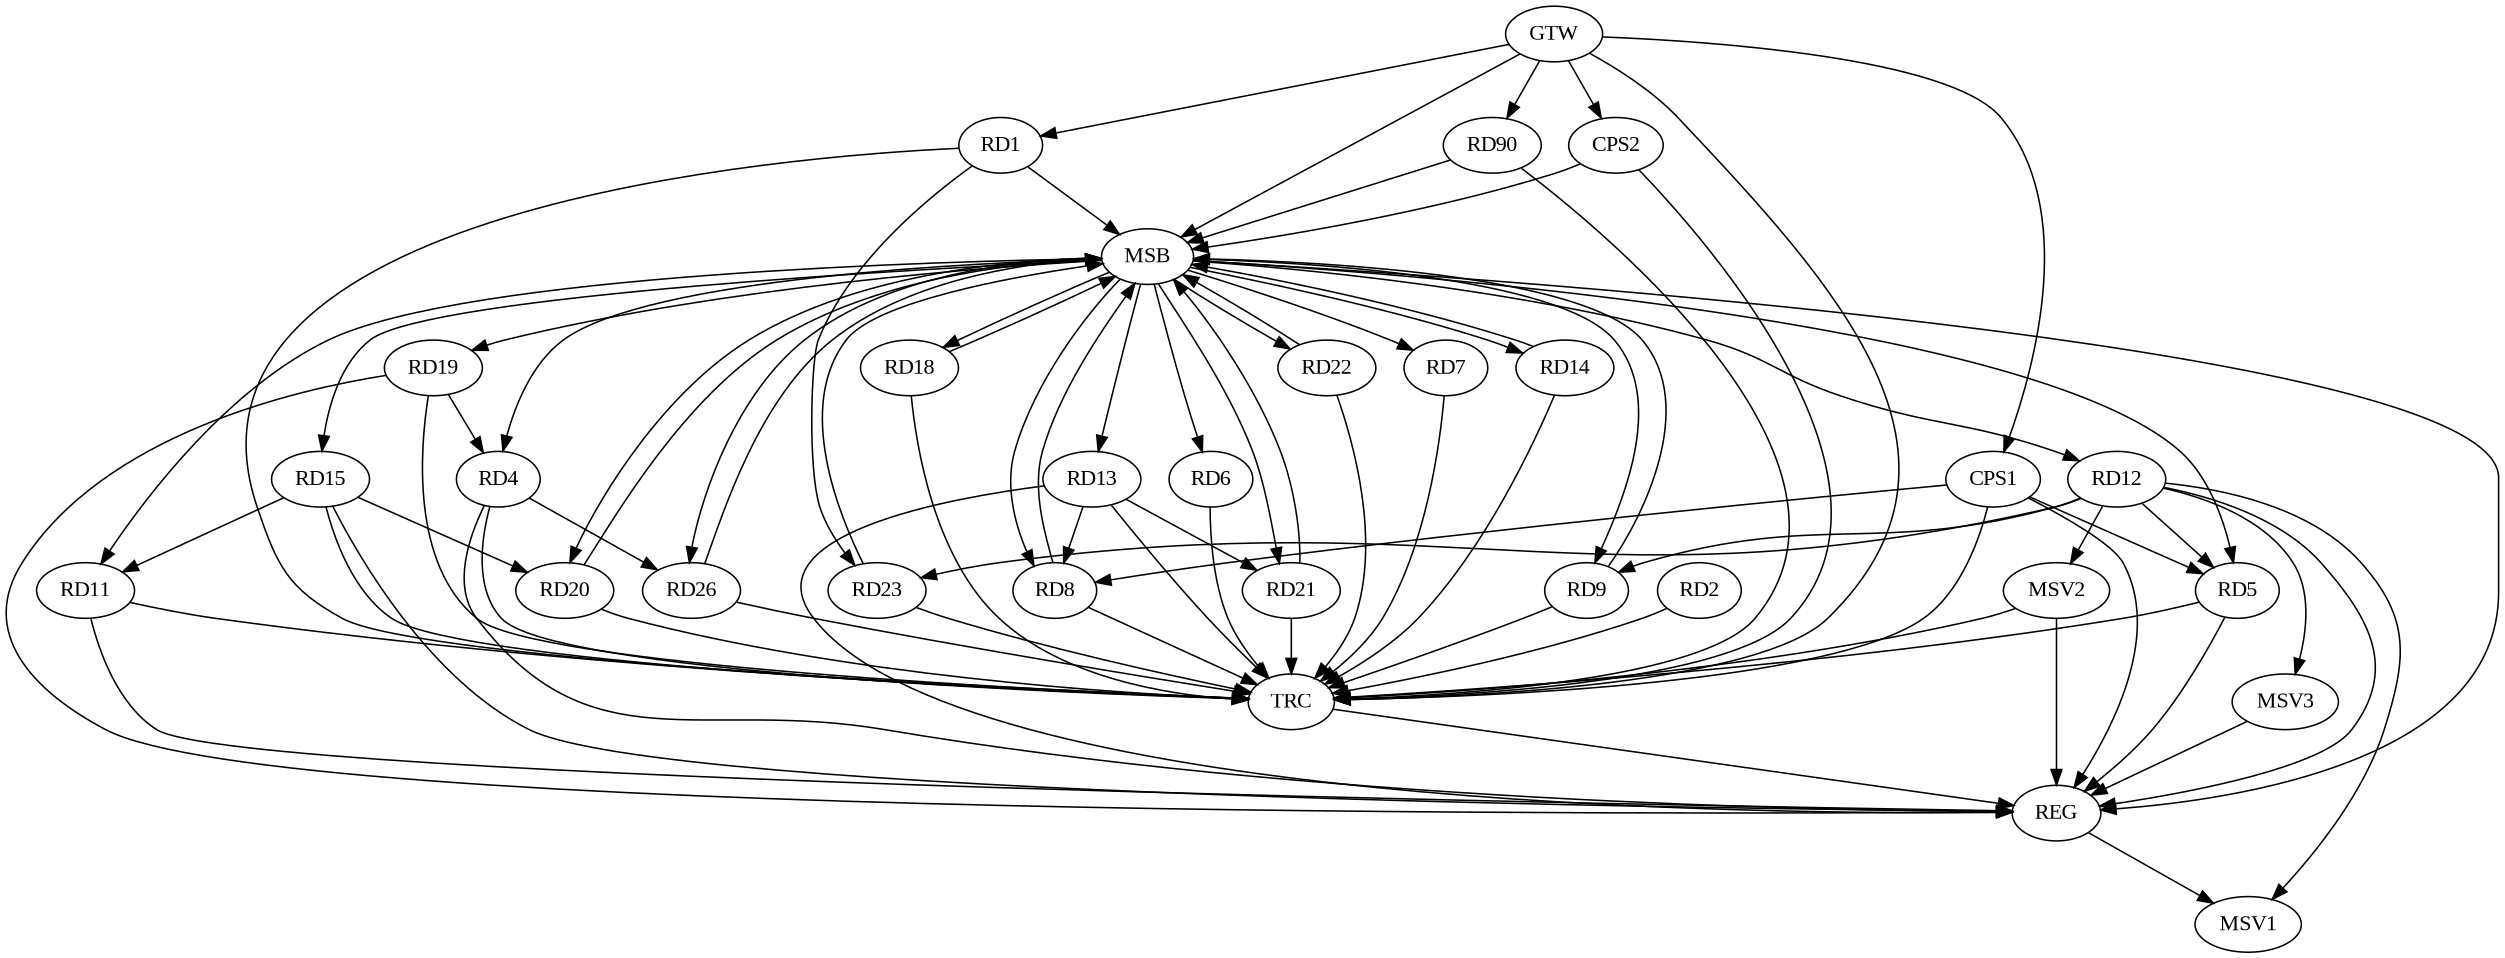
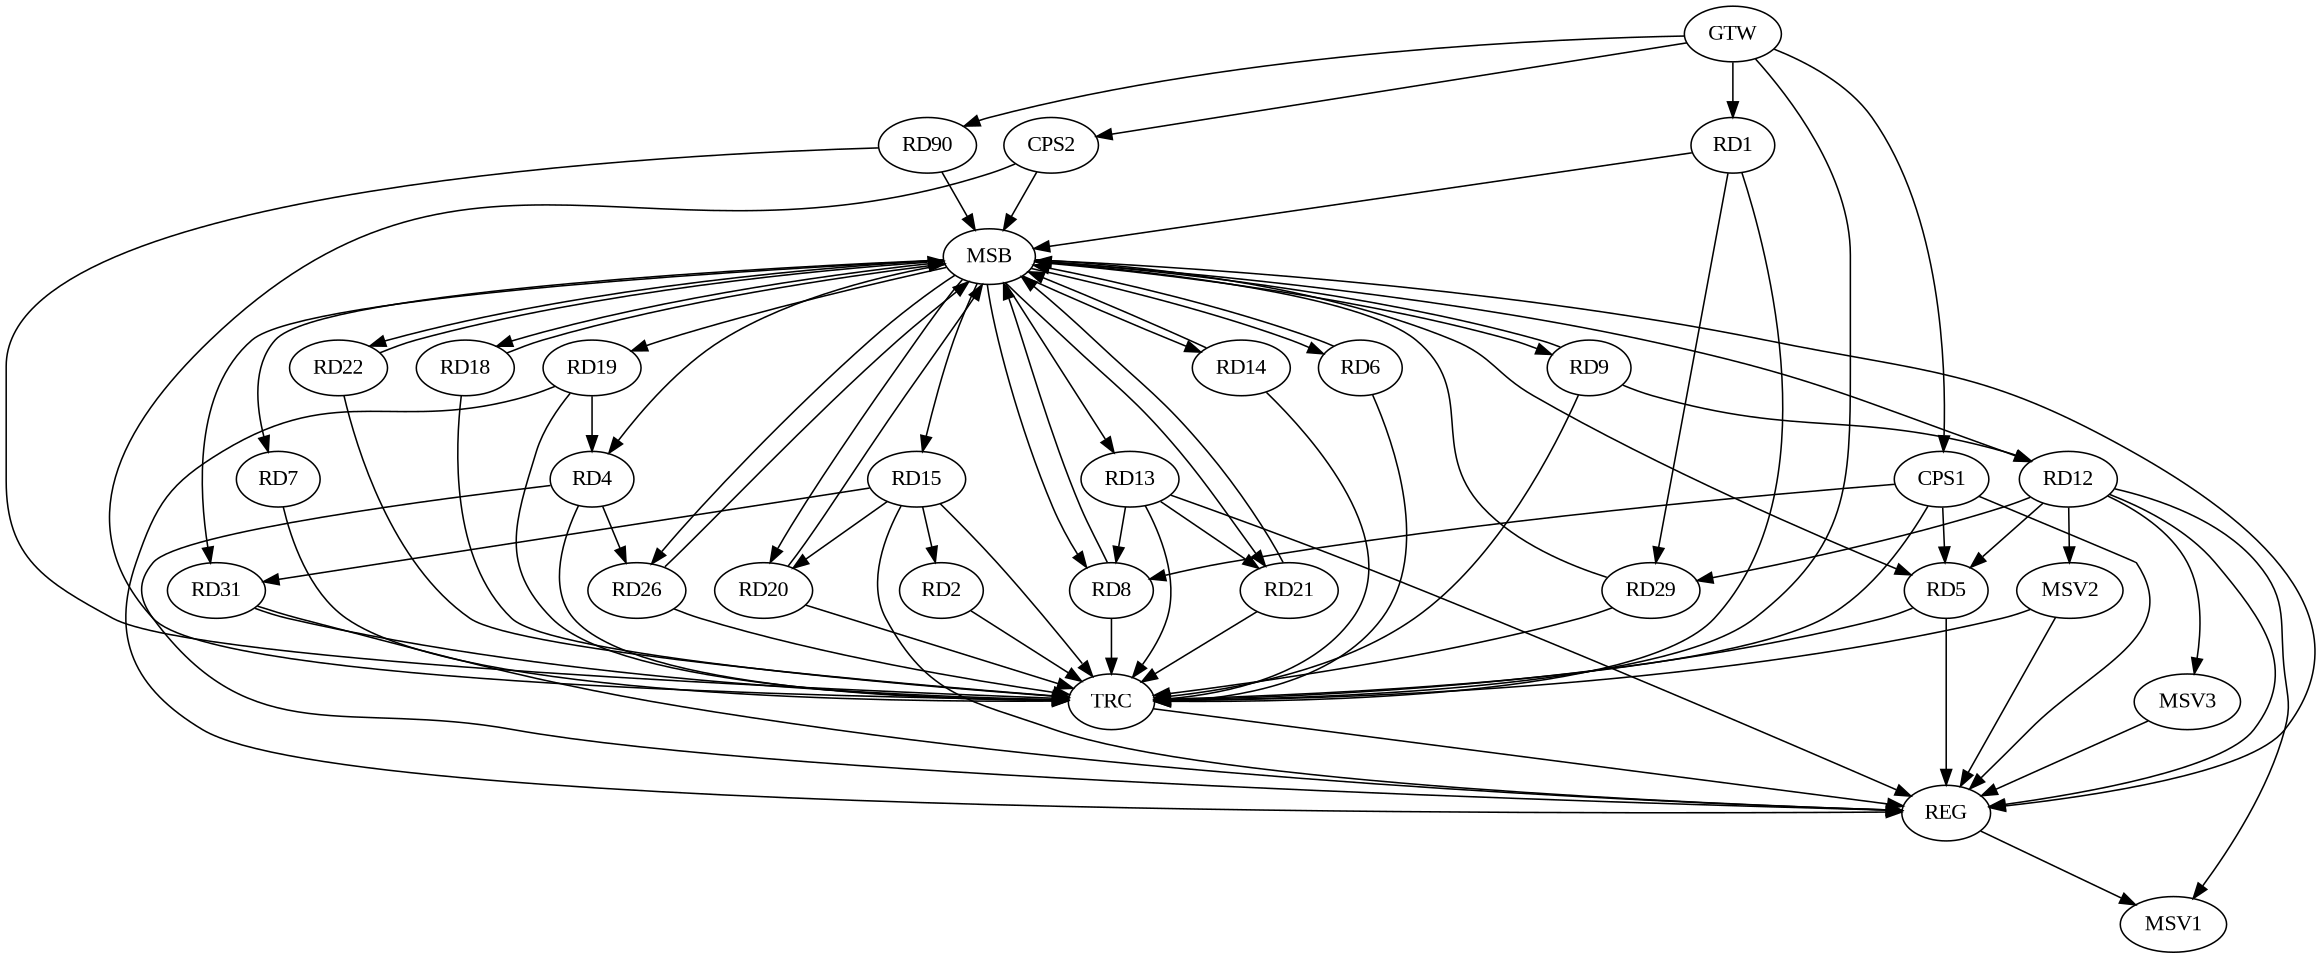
(1358, 142) -> (1193, 301)
none -> (927, 527)
(1811, 535) -> (1819, 423)
(86, 591) -> (216, 591)
(877, 591) -> (1651, 591)
